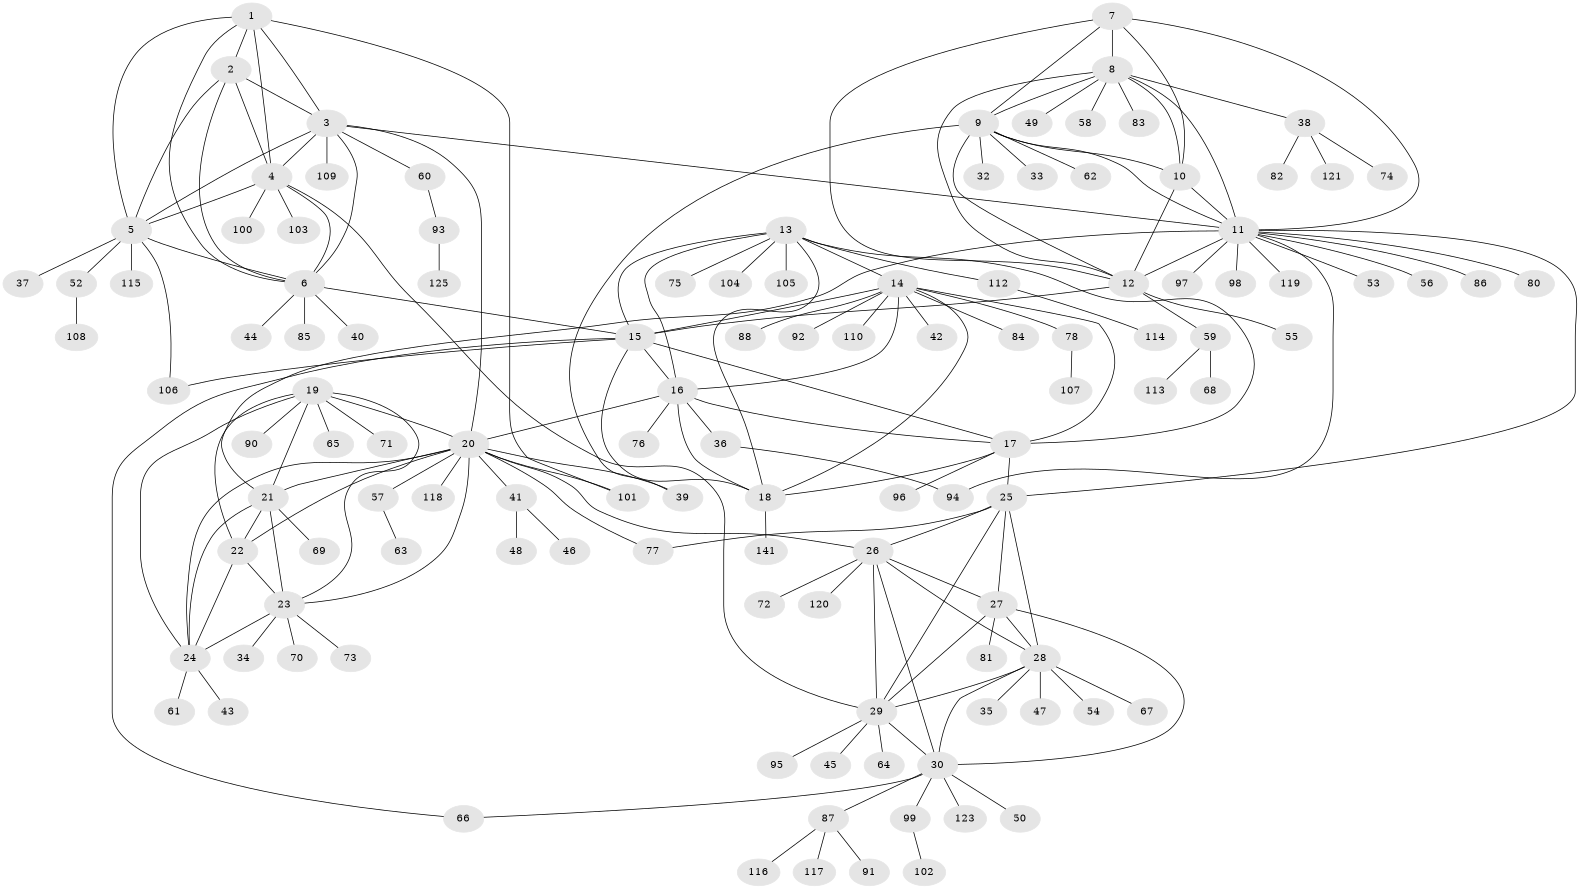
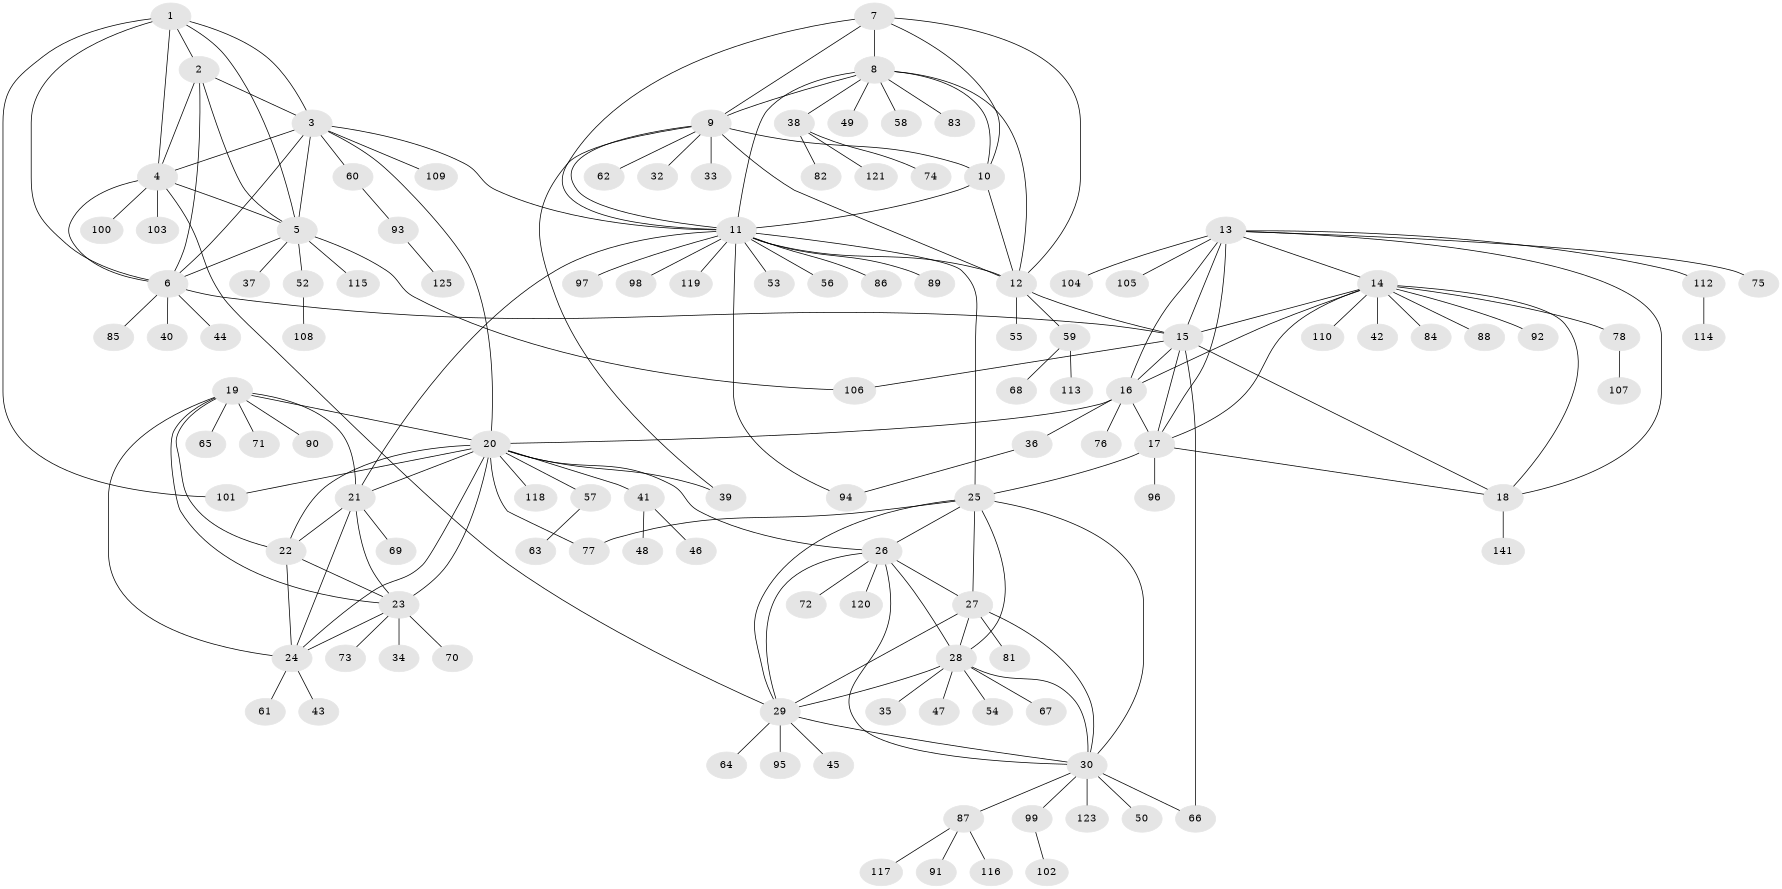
(1534, 284) -> (935, 284)
(697, 460) -> none
none -> (1141, 588)
